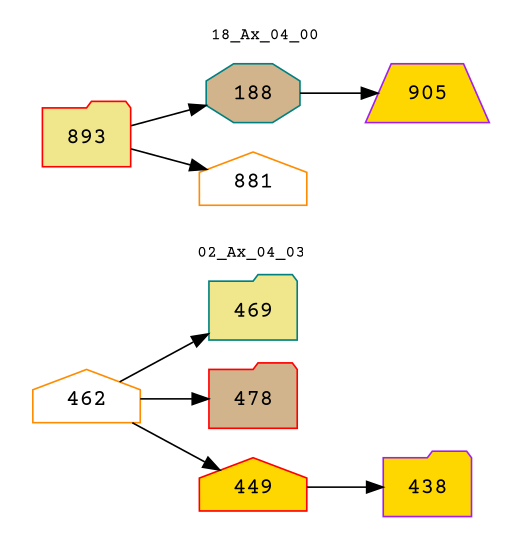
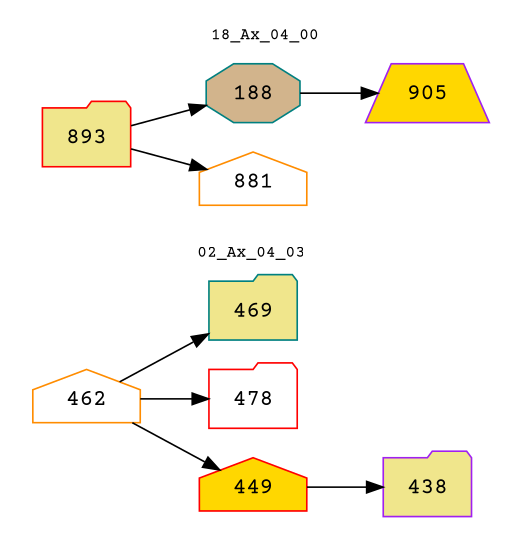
(253, 399) -> (253, 399)
(427, 487) -> (427, 487)
